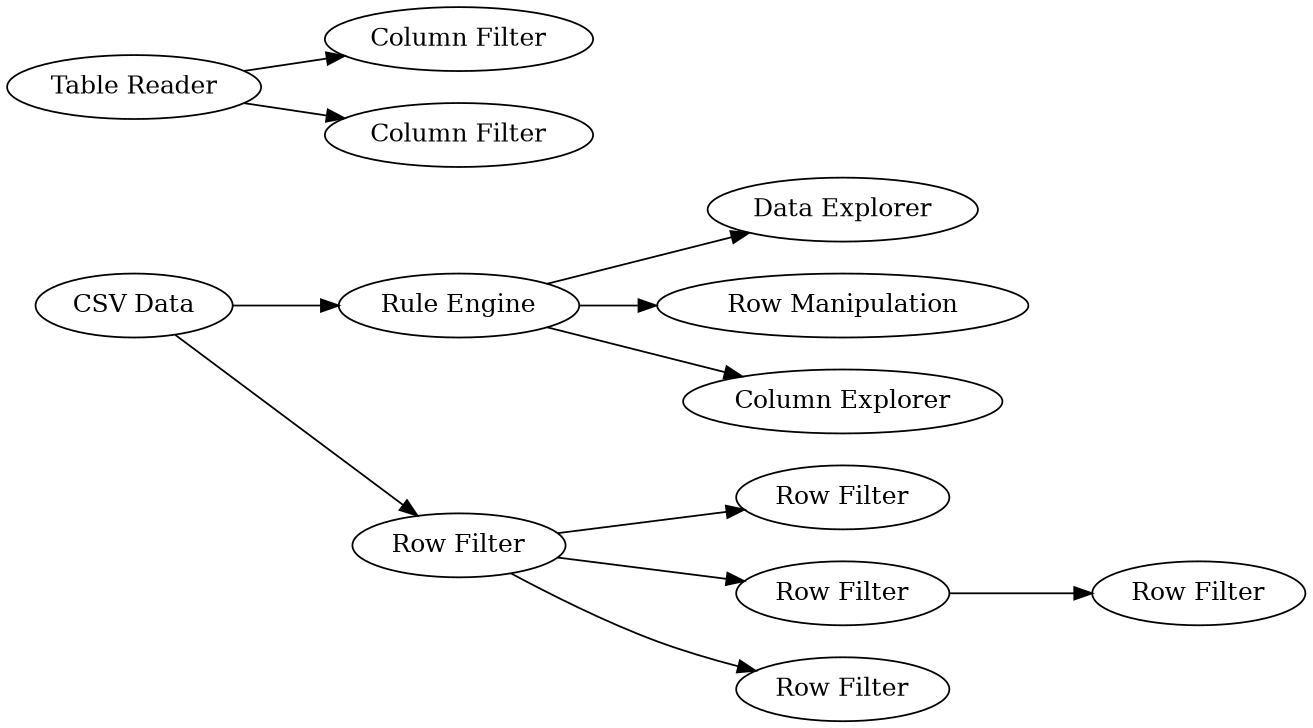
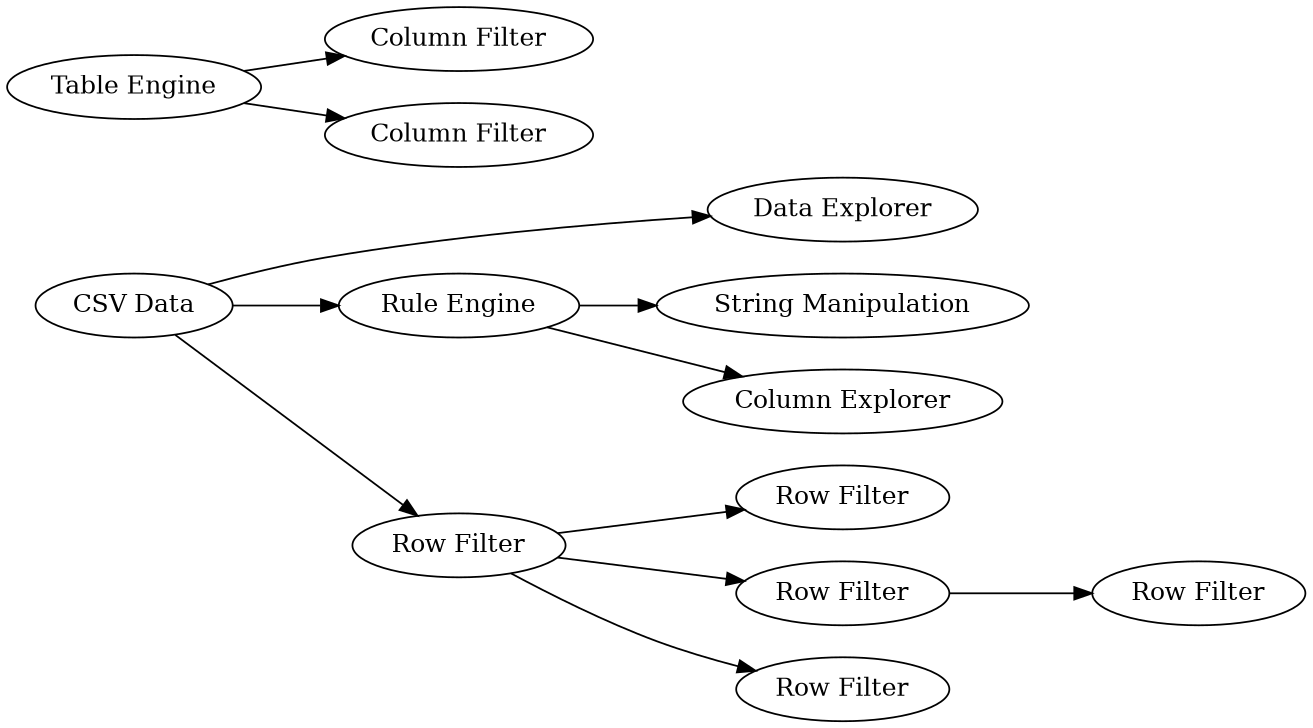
(134, 87) -> (134, 87)
(639, 261) -> (448, 240)
(843, 306) -> (843, 306)
